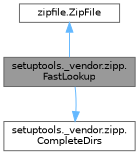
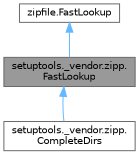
(70, 13) -> (70, 13)
(76, 99) -> (63, 109)
